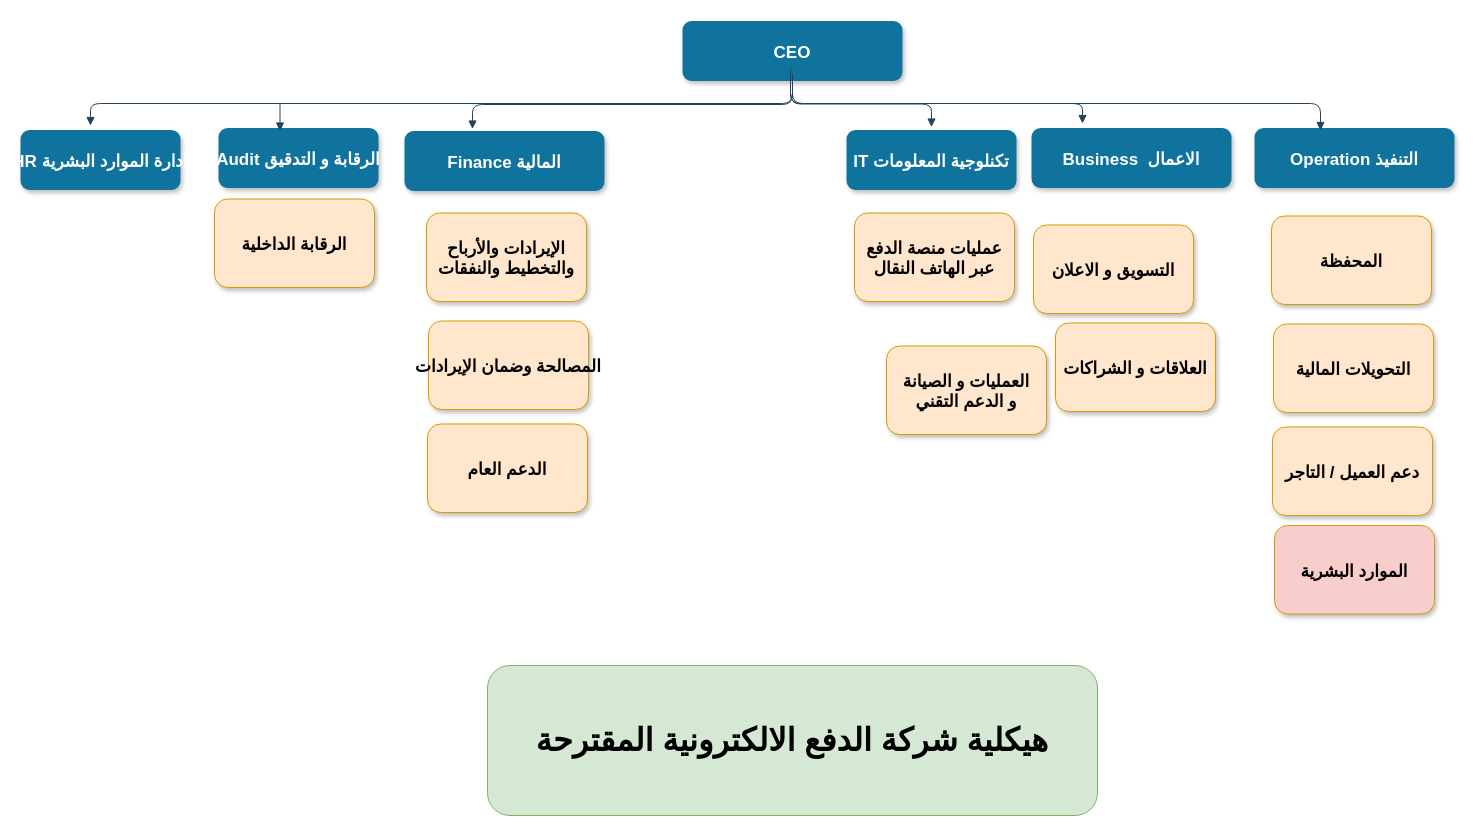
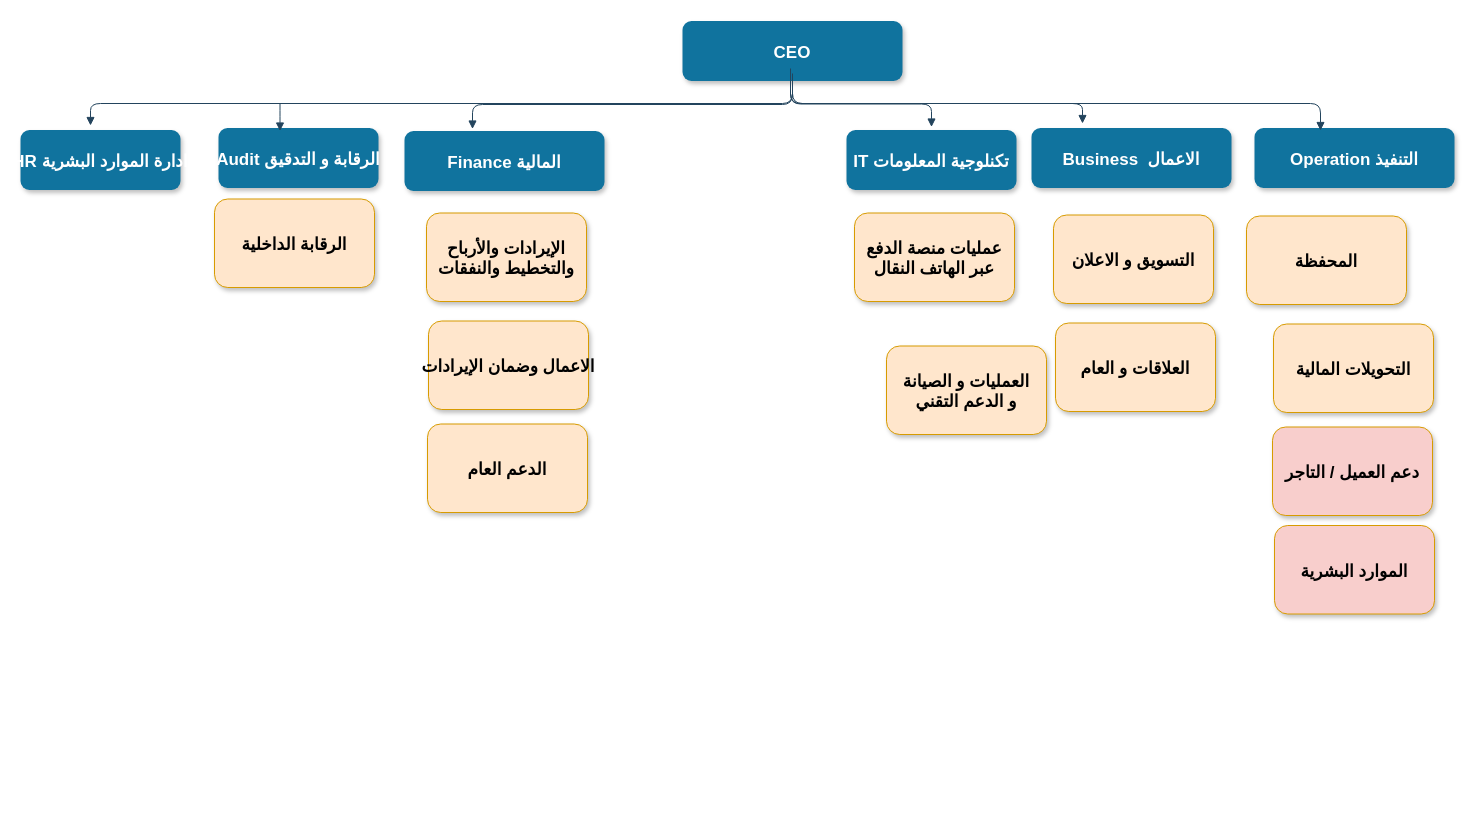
(1352, 260) -> (1327, 260)
(1114, 269) -> (1134, 259)
(508, 367) -> (508, 367)
(1135, 369) -> (1135, 369)
(1353, 471) -> (1353, 471)
(793, 741) -> none
